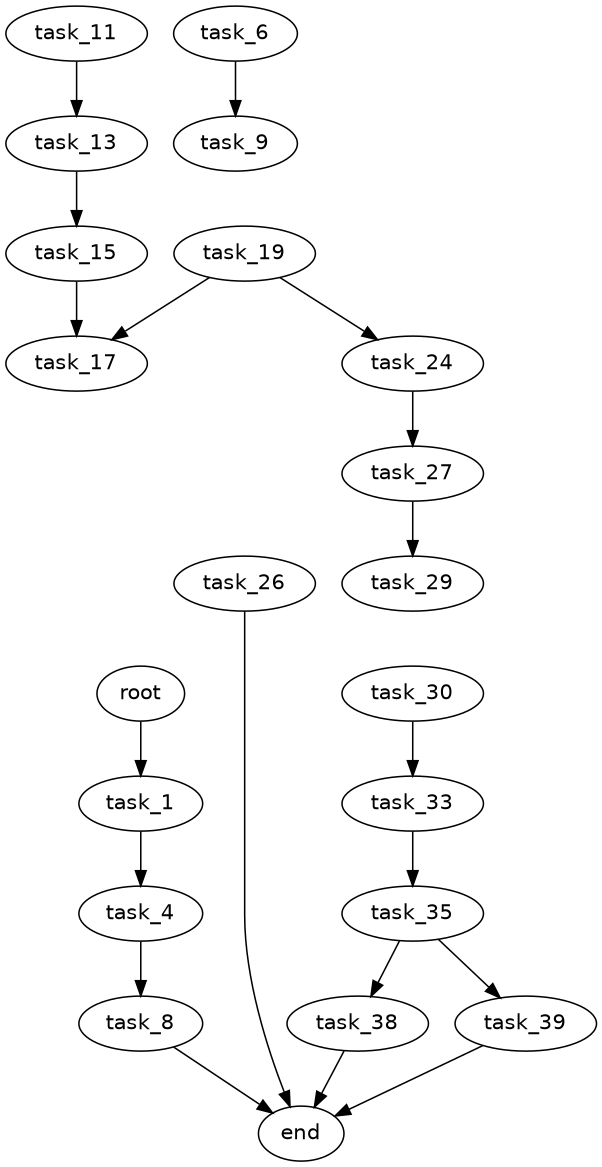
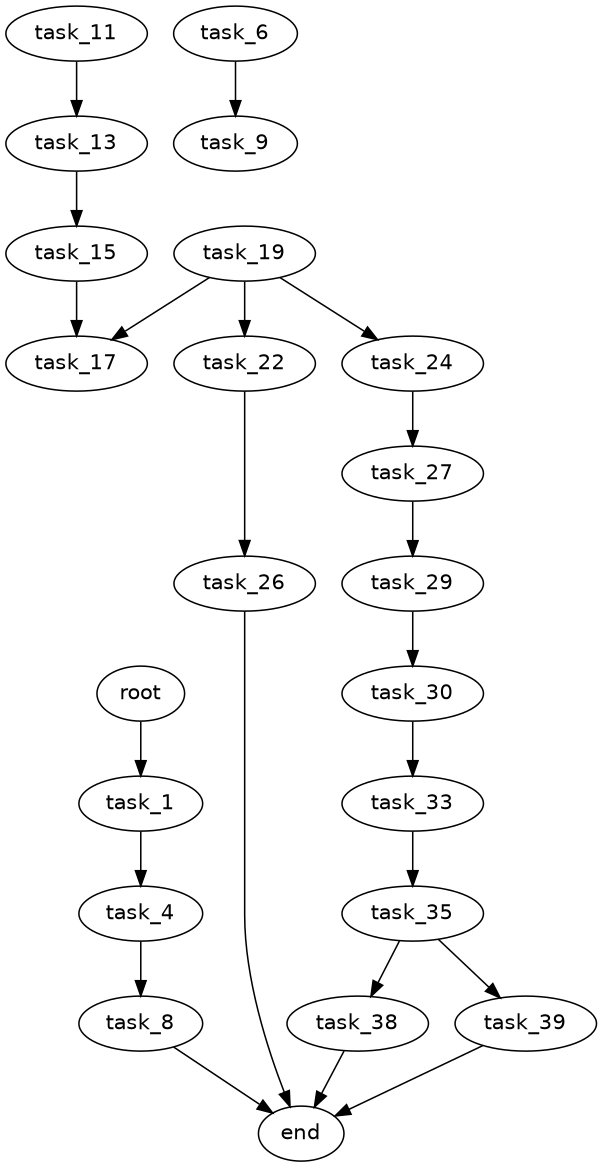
none -> (245, 364)
none -> (413, 631)
